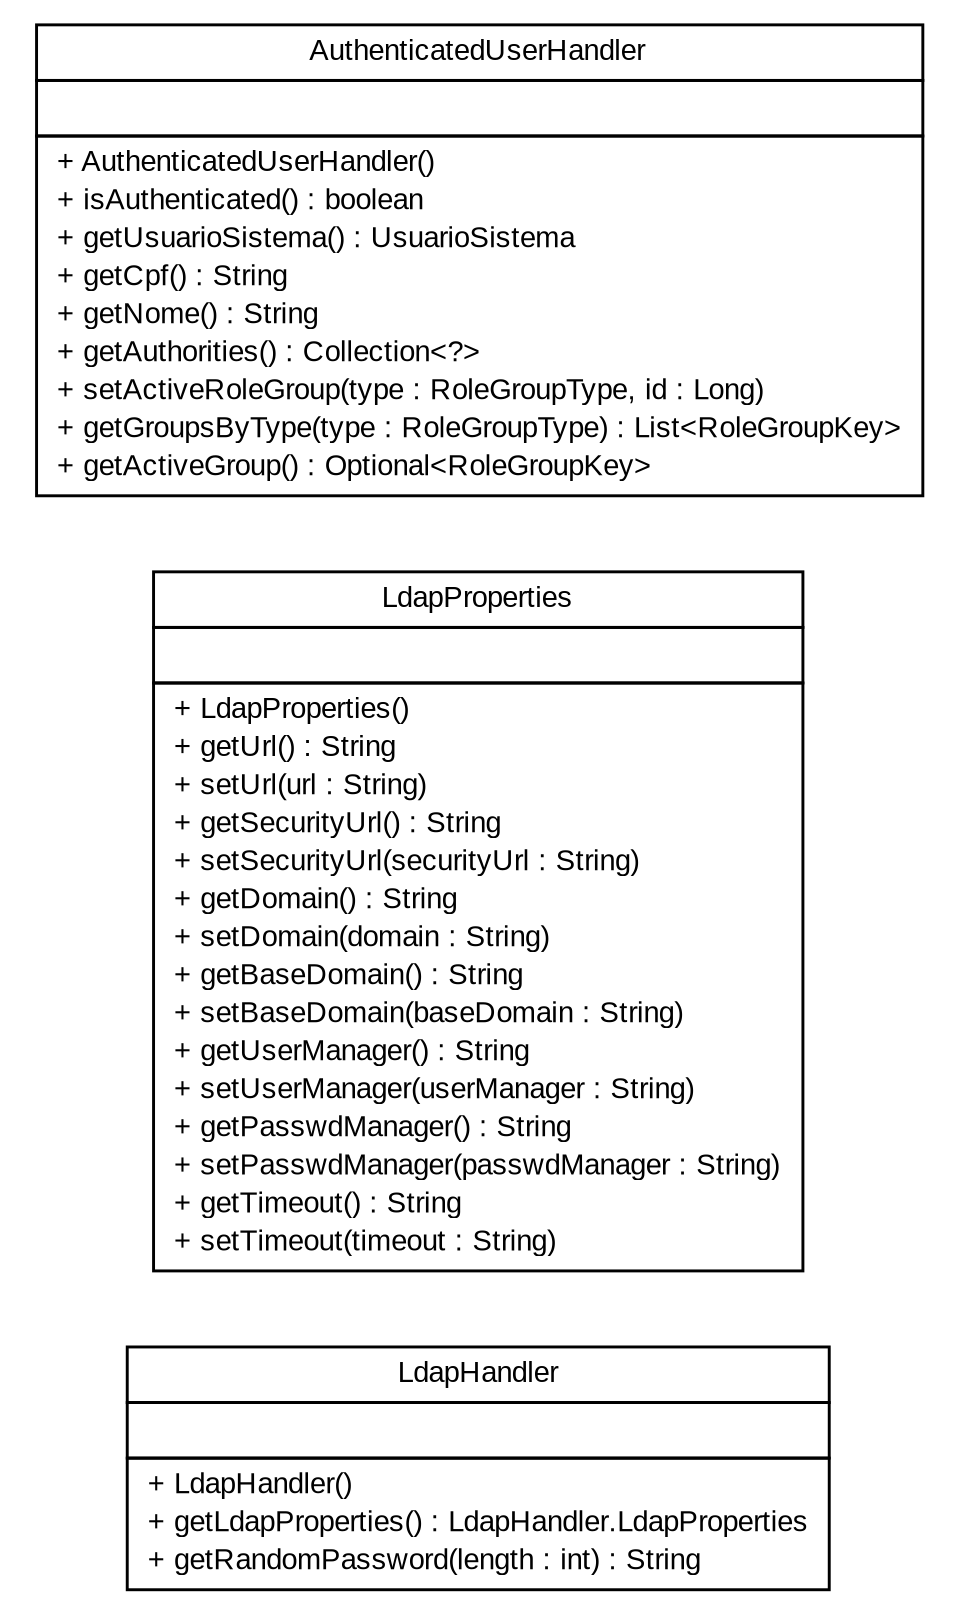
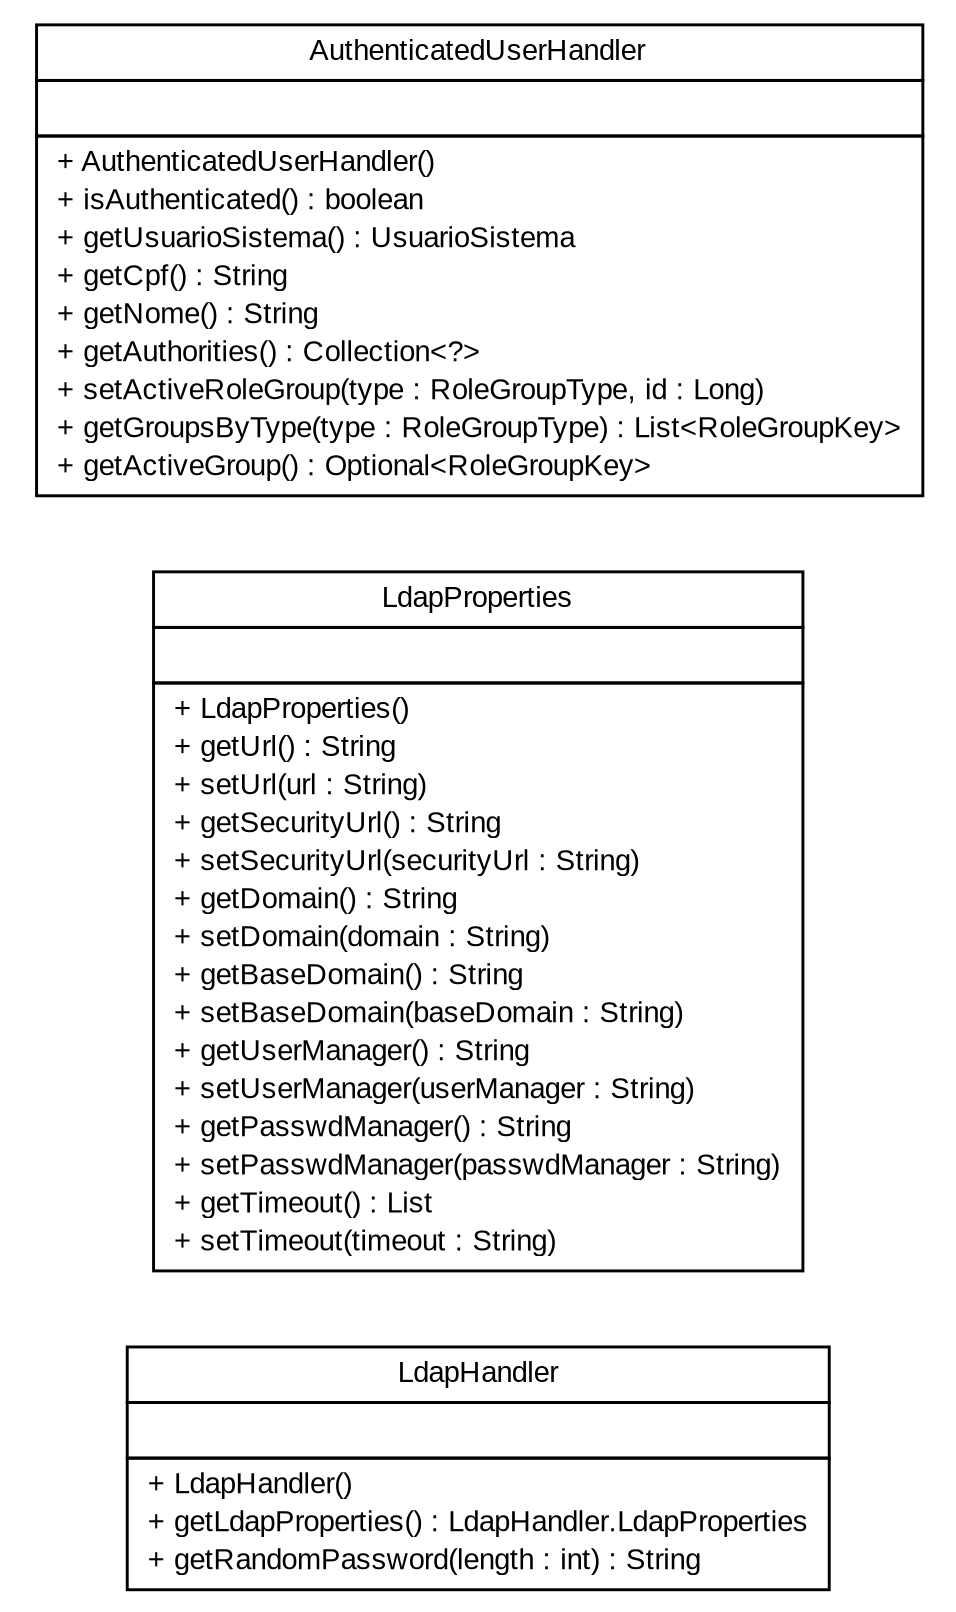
(319, 1204) -> (304, 1204)
